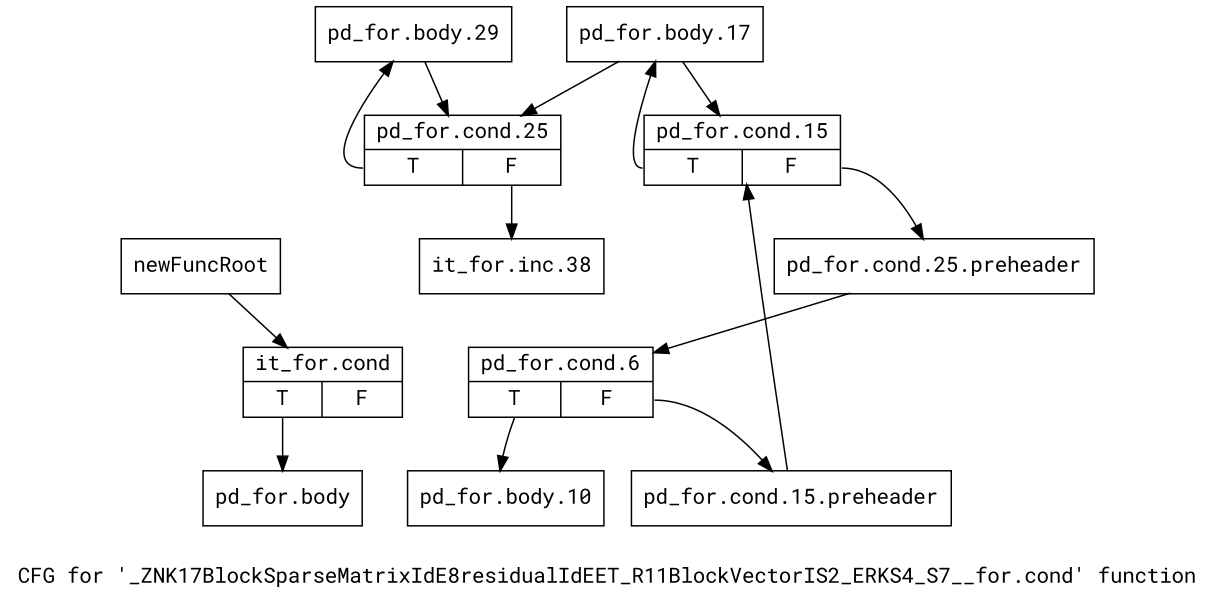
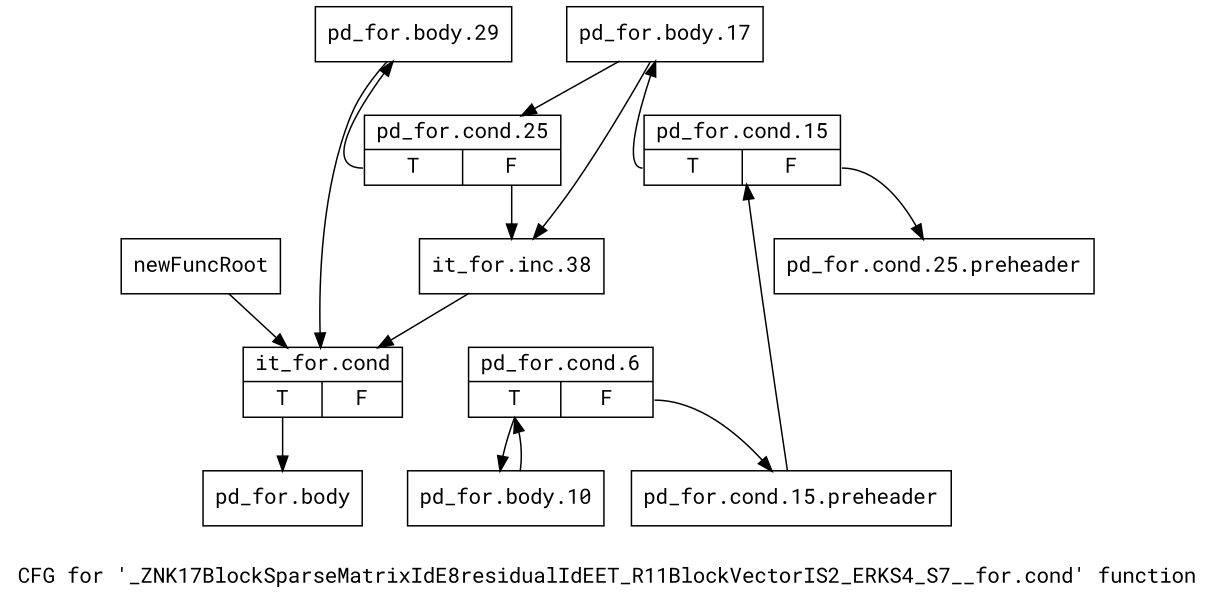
(433, 82) -> (330, 190)
(697, 82) -> (600, 146)
none -> (430, 316)
(755, 322) -> (521, 452)
